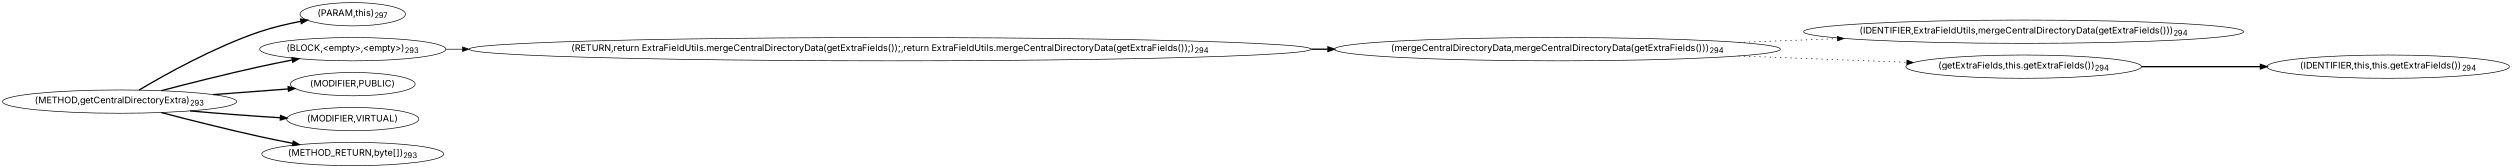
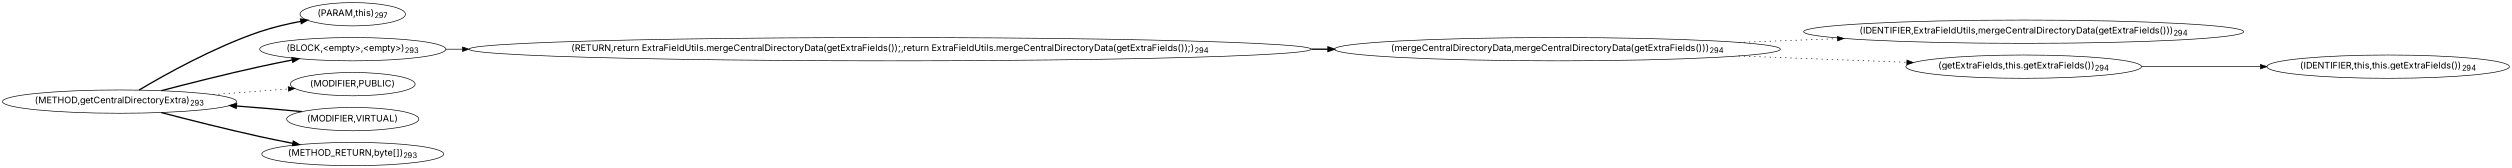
(2201, 67) -> (2201, 67)
(251, 92) -> (251, 92)
(235, 115) -> (269, 109)
